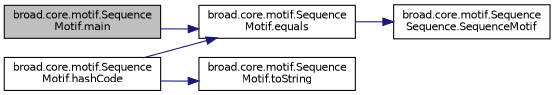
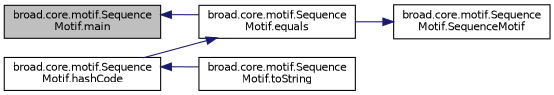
(472, 22) -> (472, 22)
(174, 29) -> (185, 15)
(174, 81) -> (185, 67)
